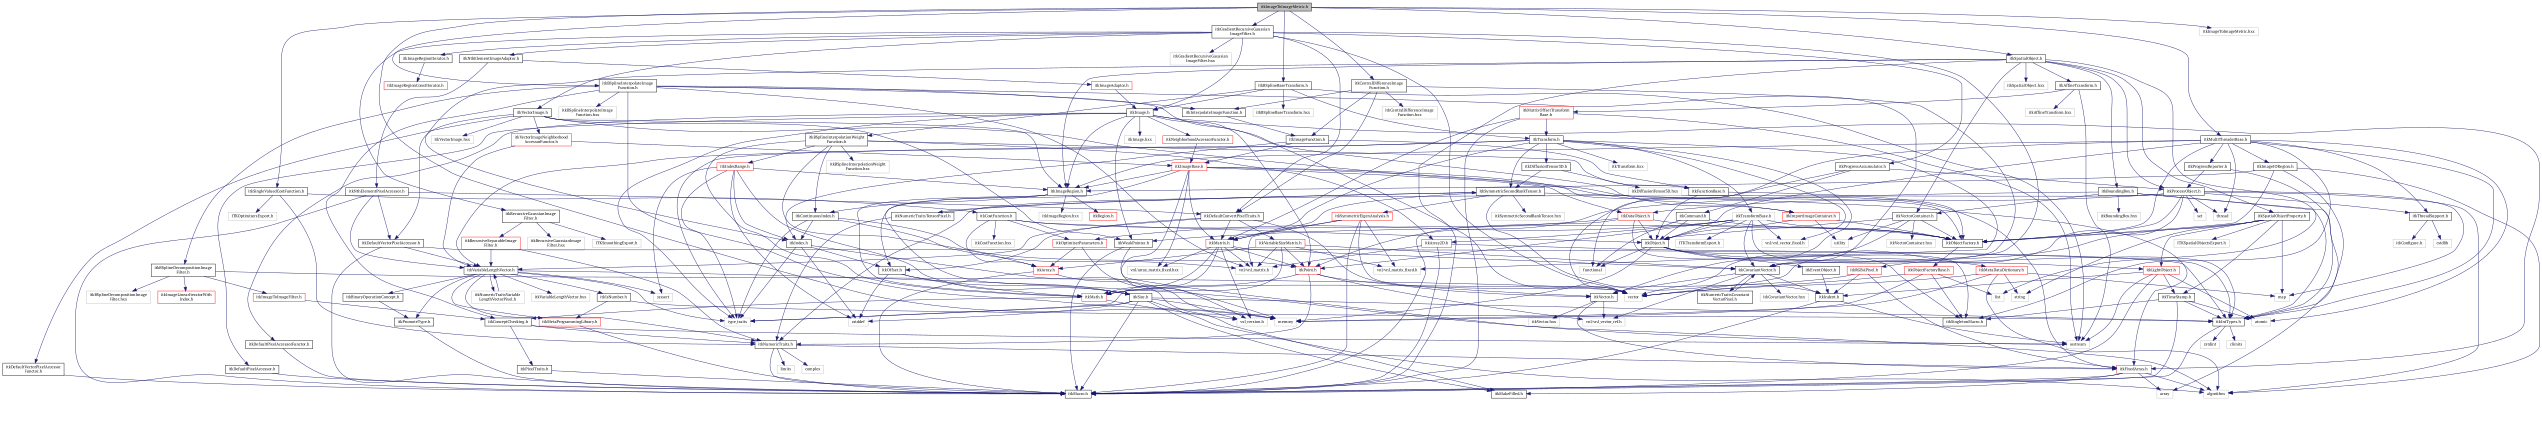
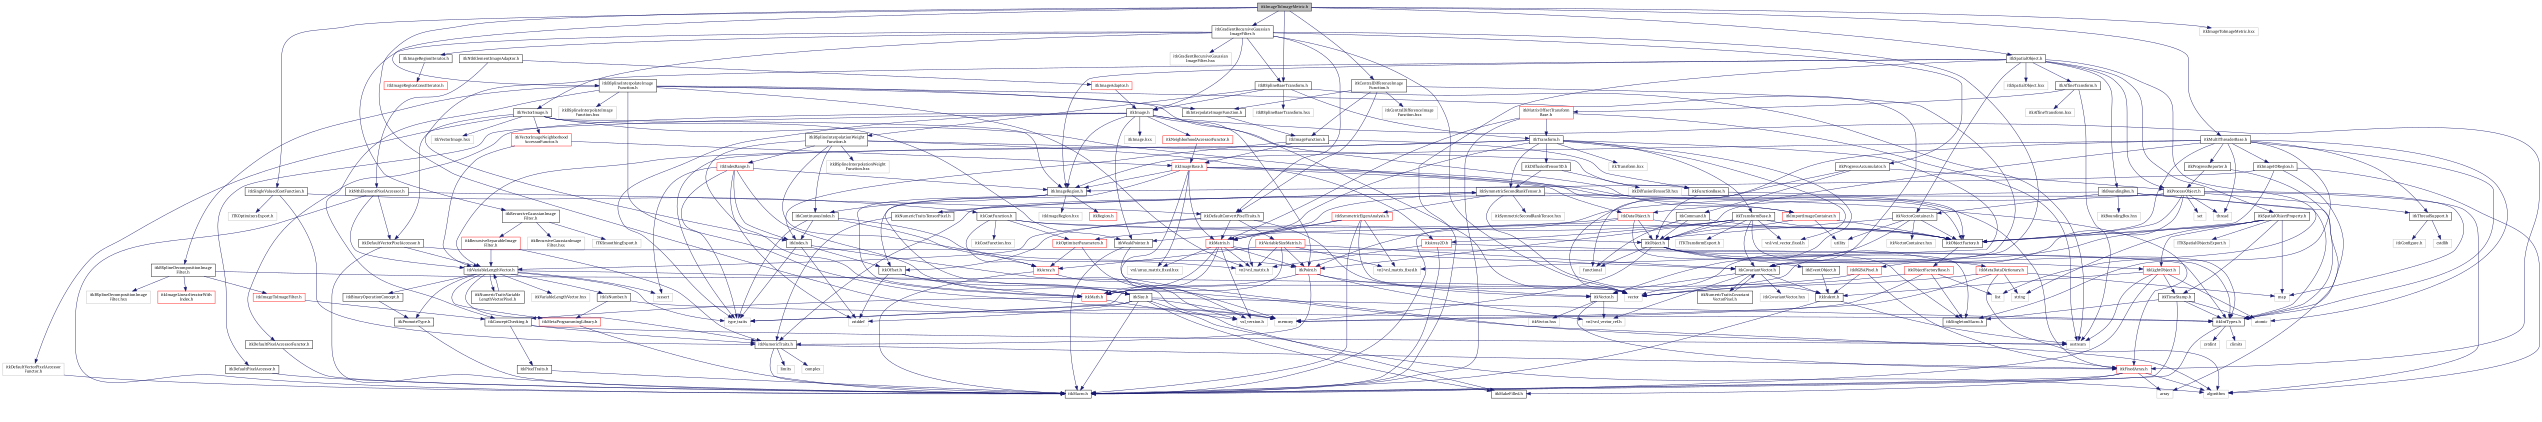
(863, 39) -> (1262, 58)
(1754, 216) -> (1754, 216)
(498, 297) -> (498, 297)
(33, 369) -> (33, 369)
